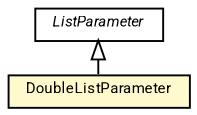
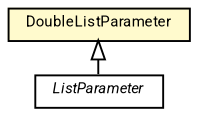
(98, 67) -> (98, 67)
